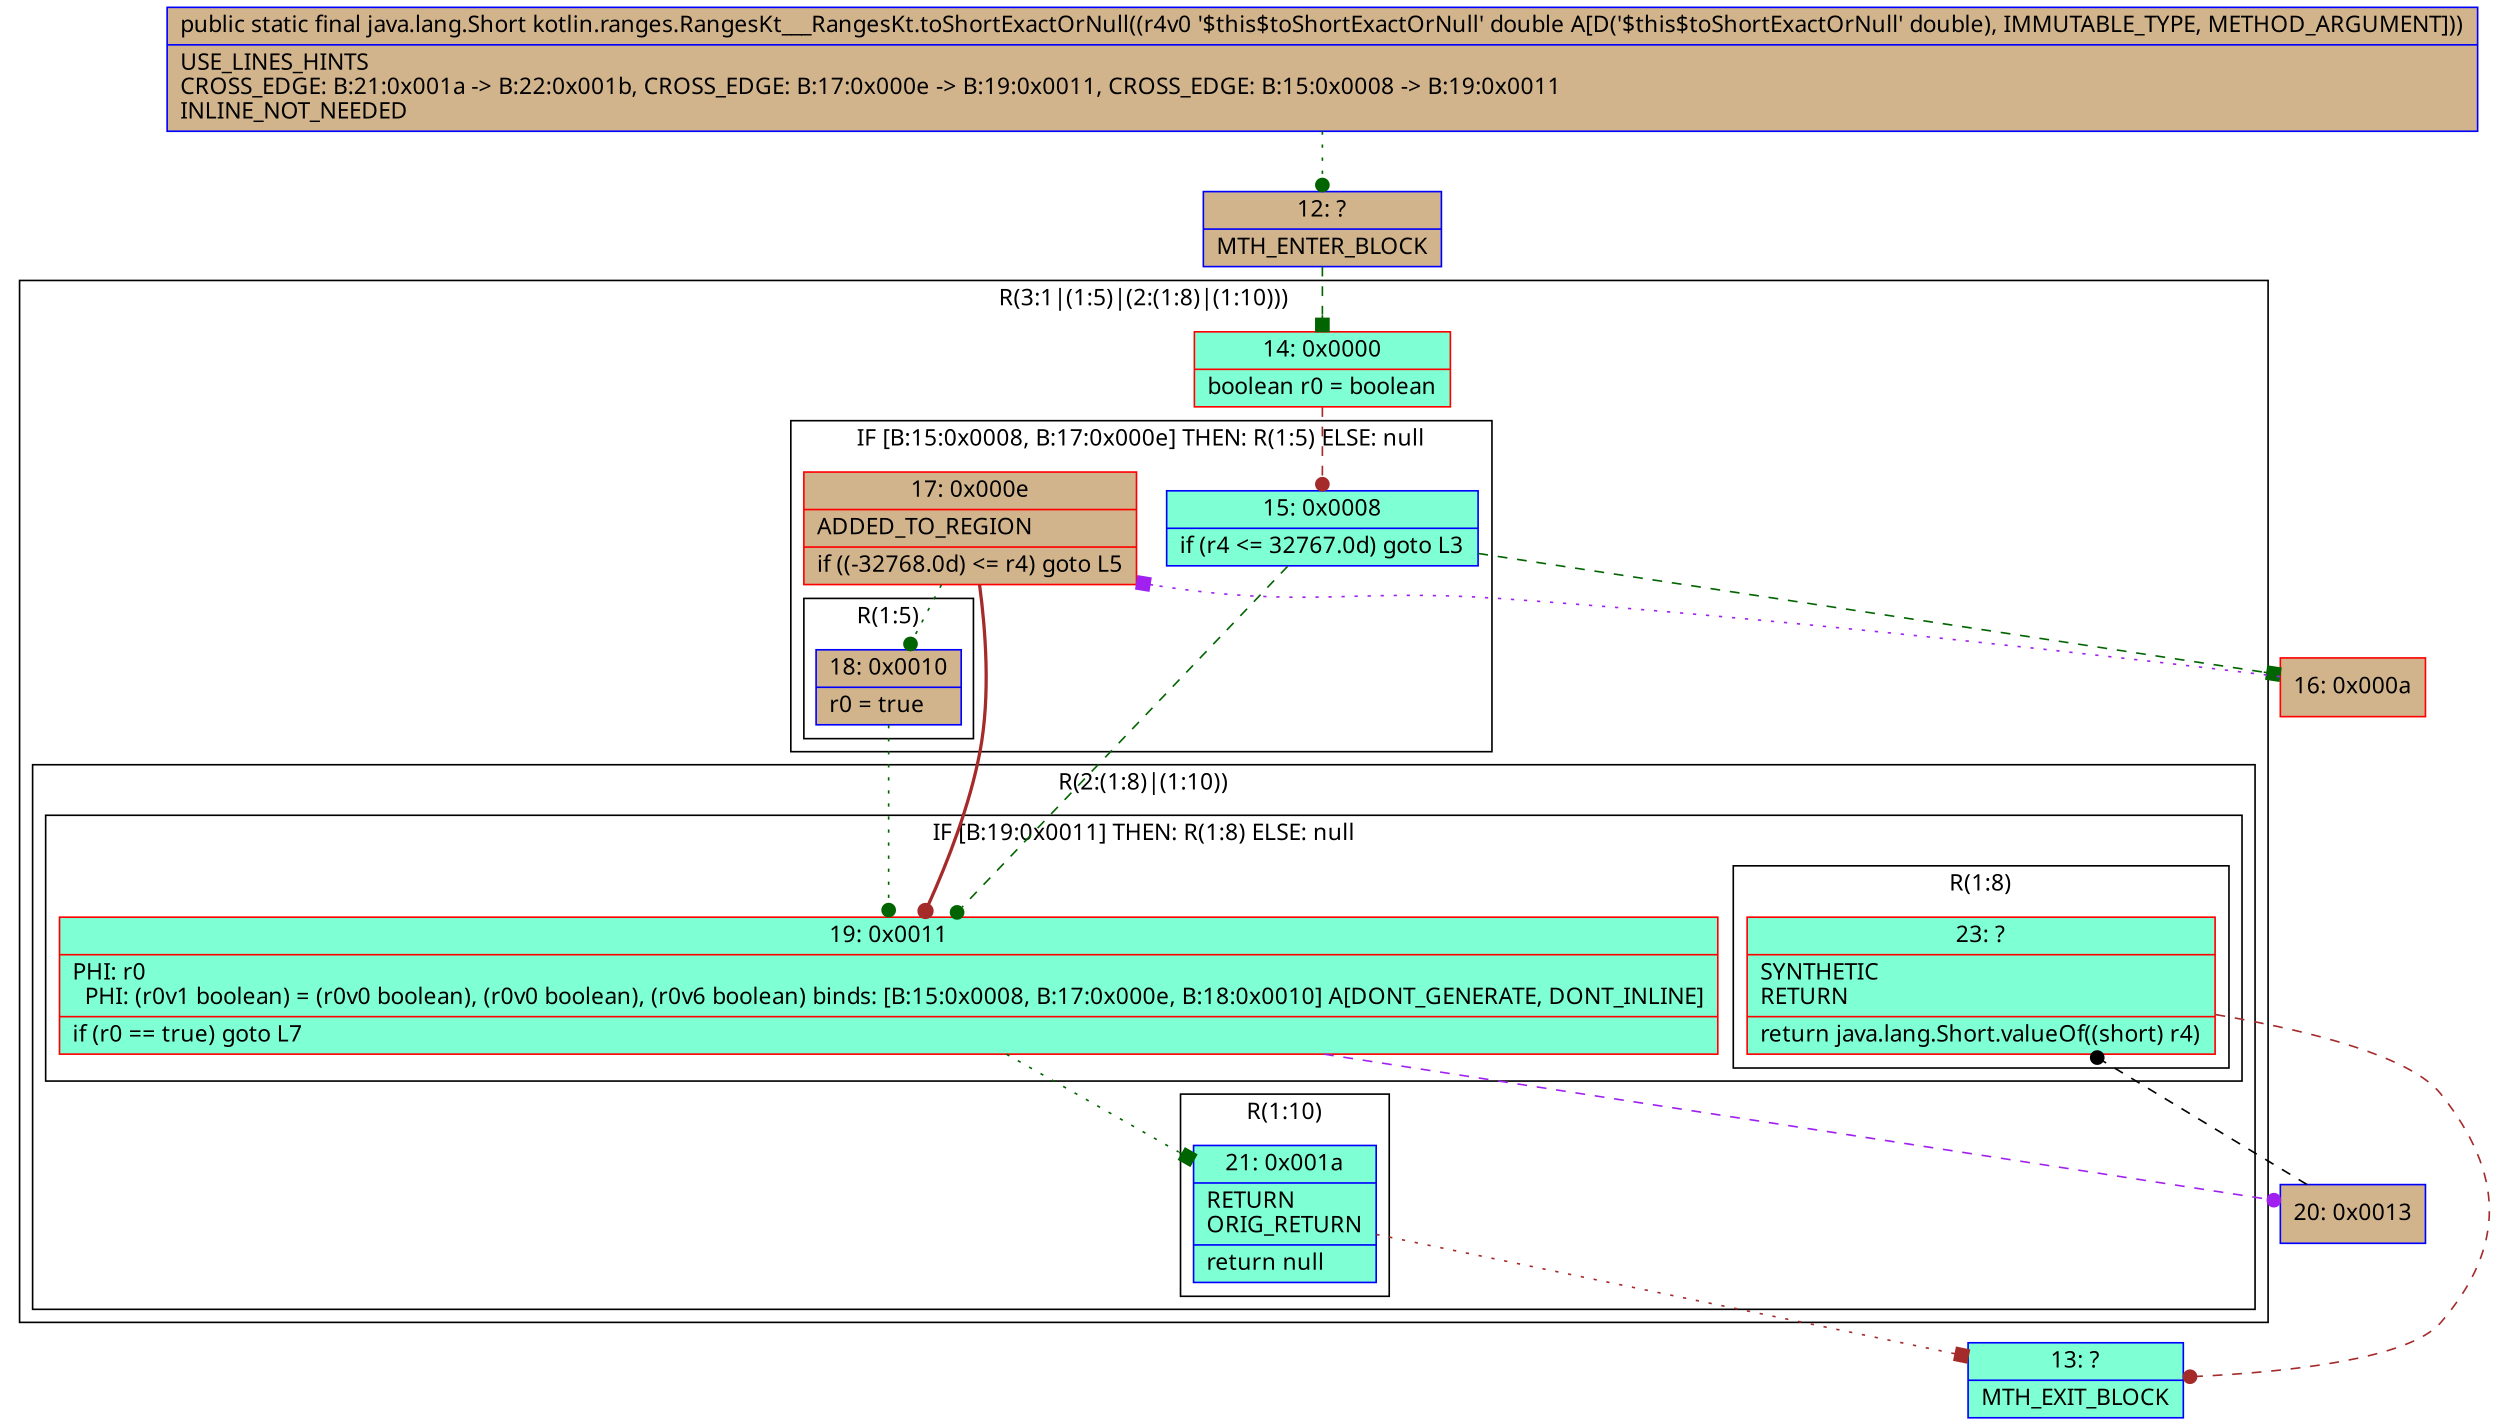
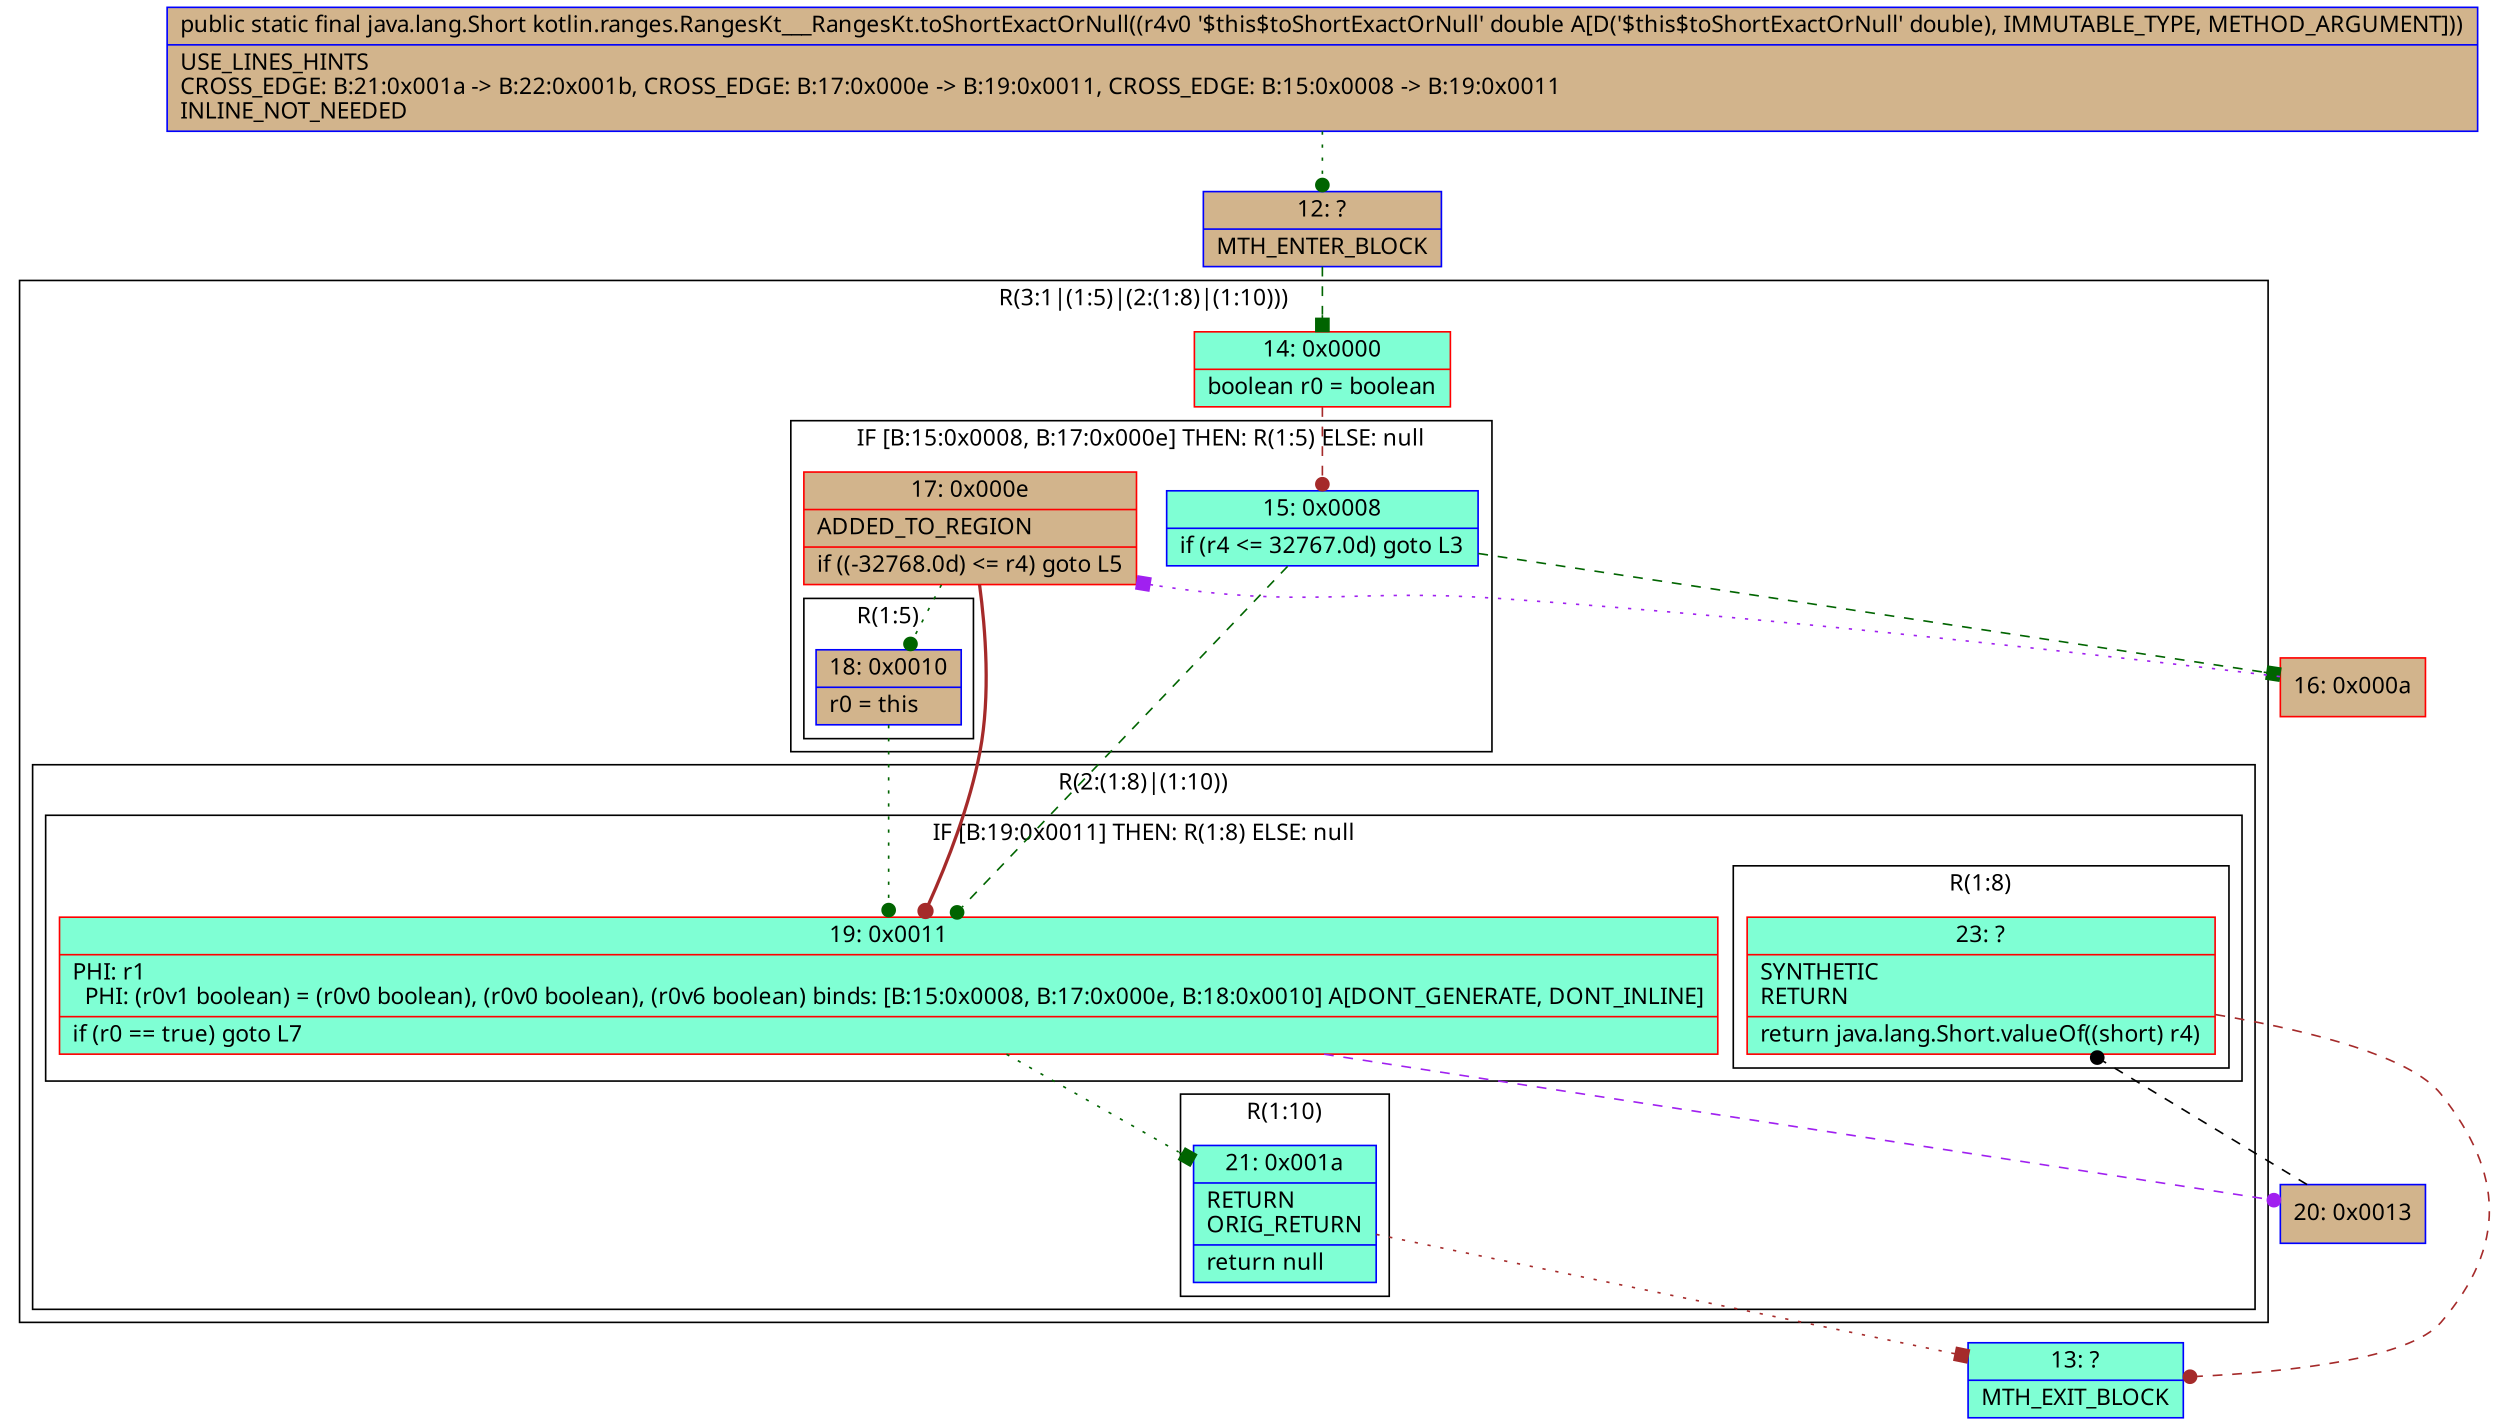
(877, 705) -> (874, 705)
(113, 973) -> (113, 973)
